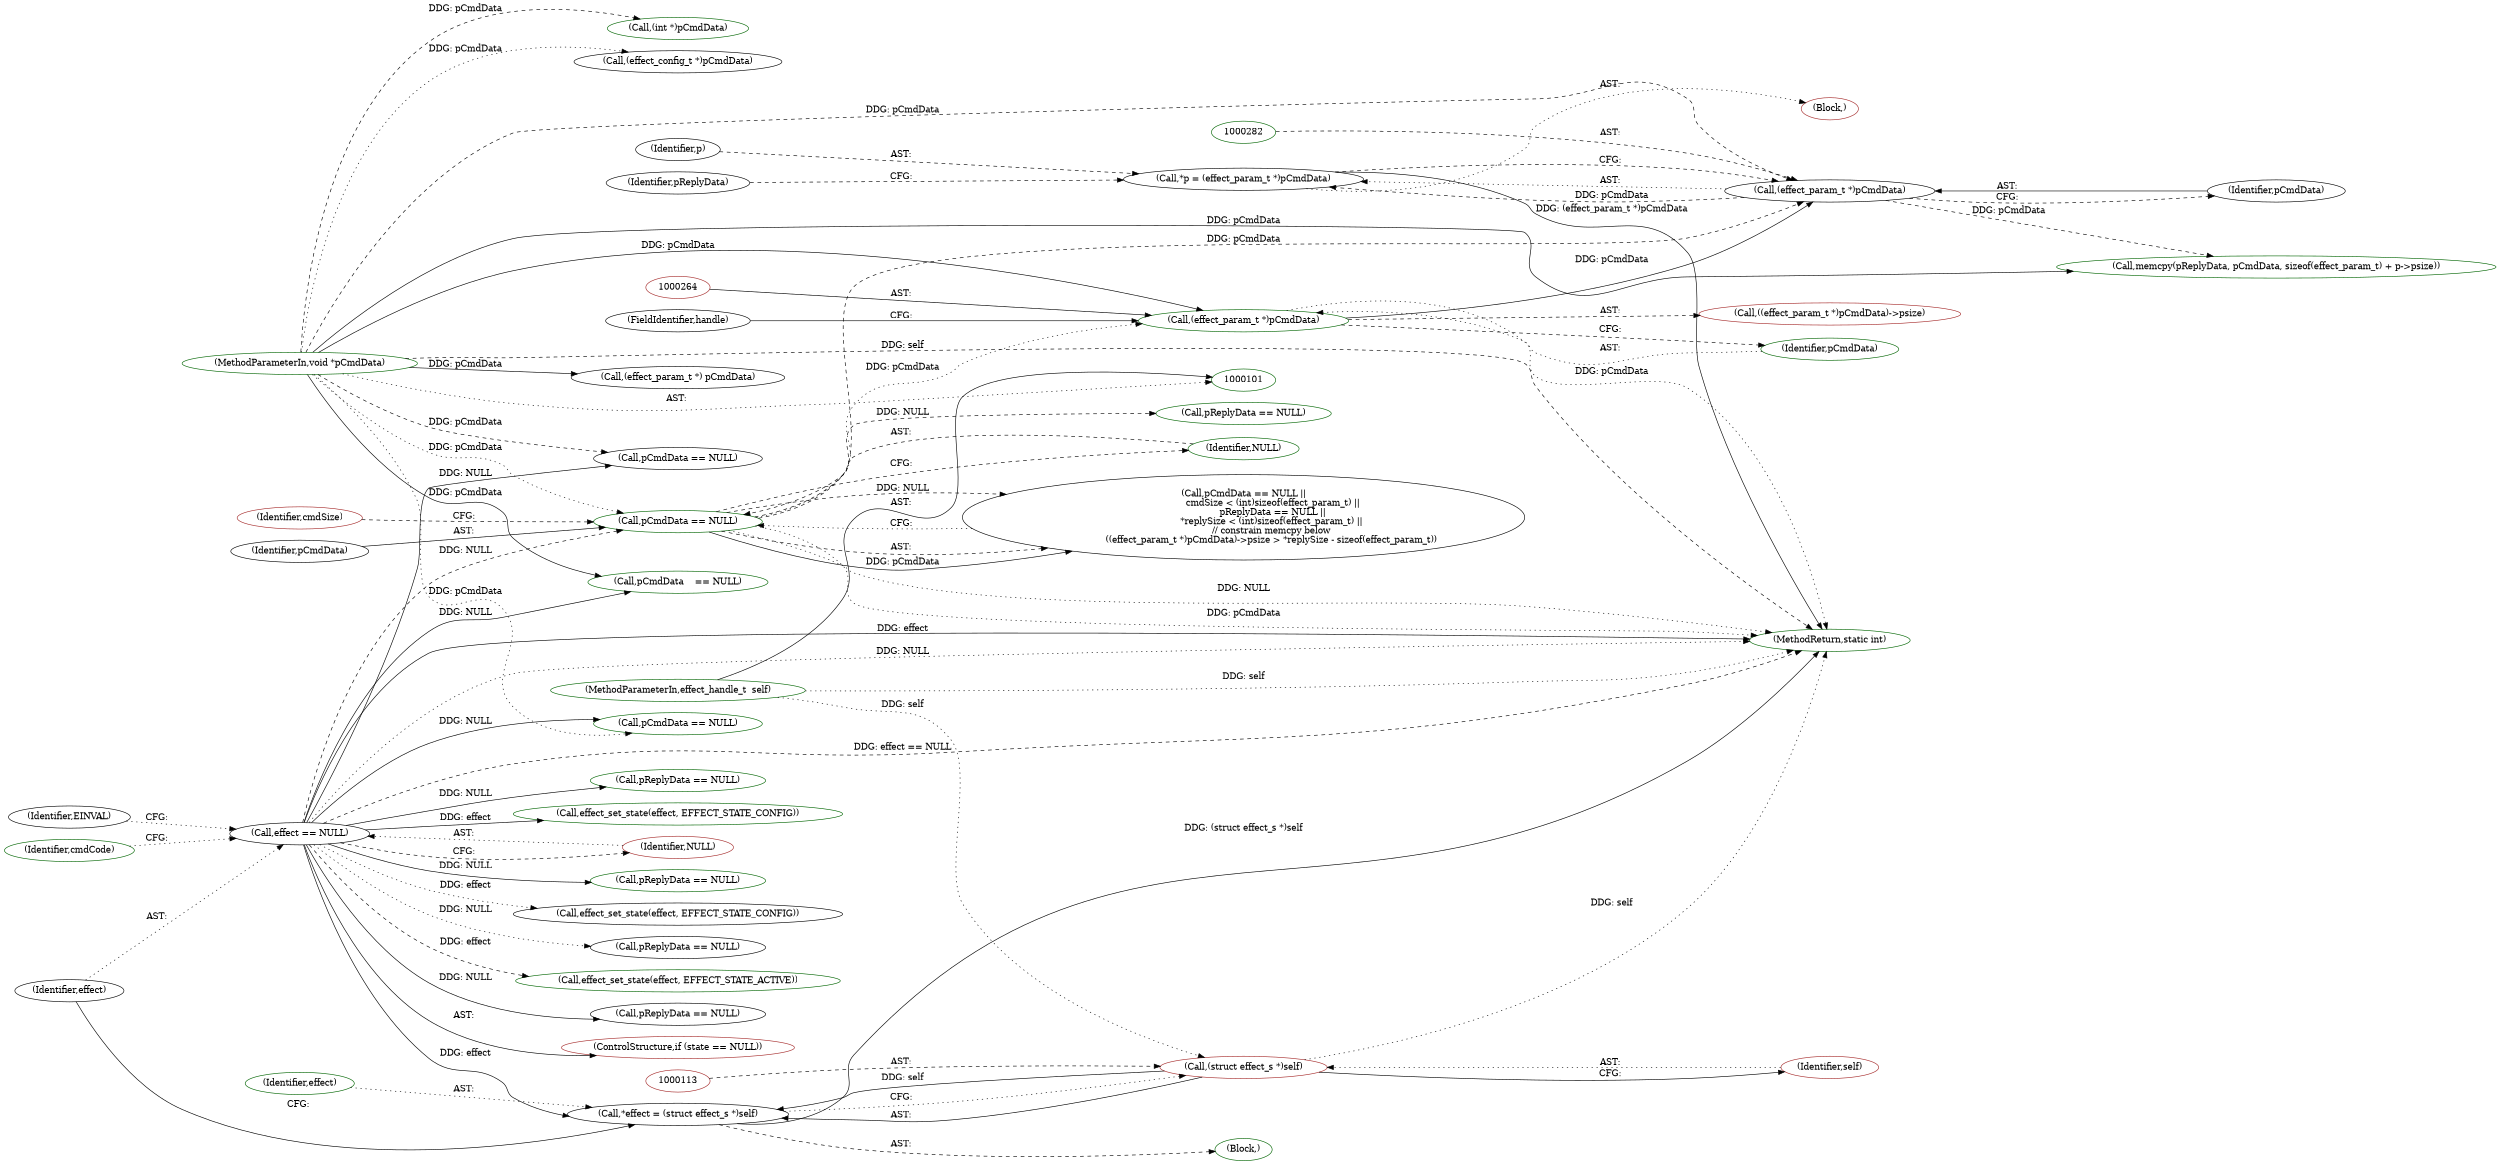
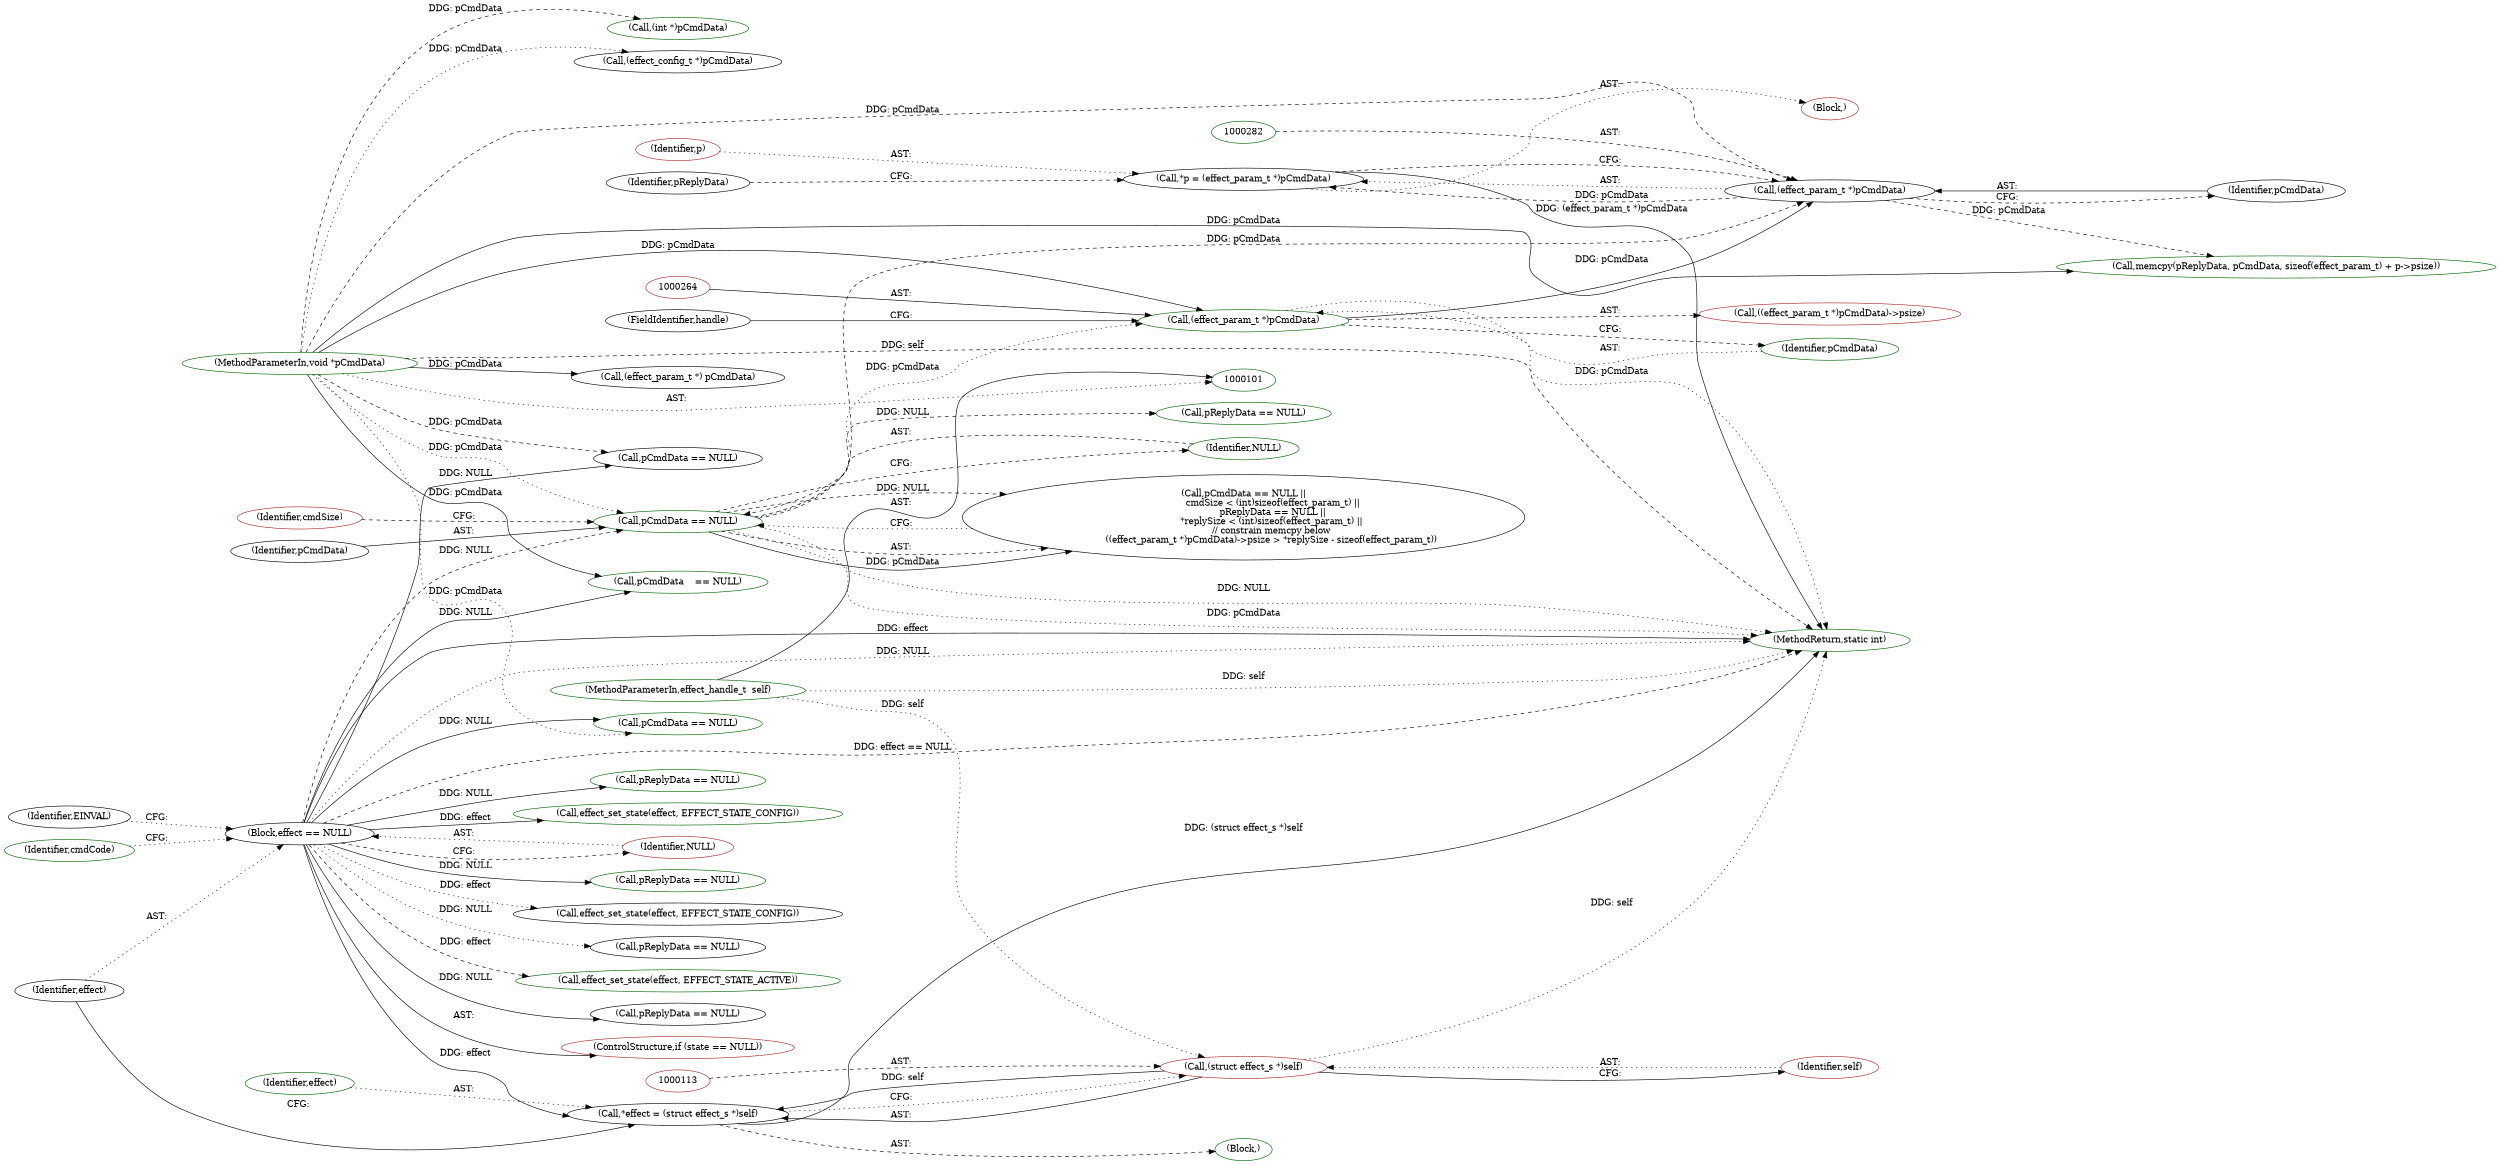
(678, 150) -> (678, 150)
(926, 163) -> (926, 163)
(300, 834) -> (300, 834)
